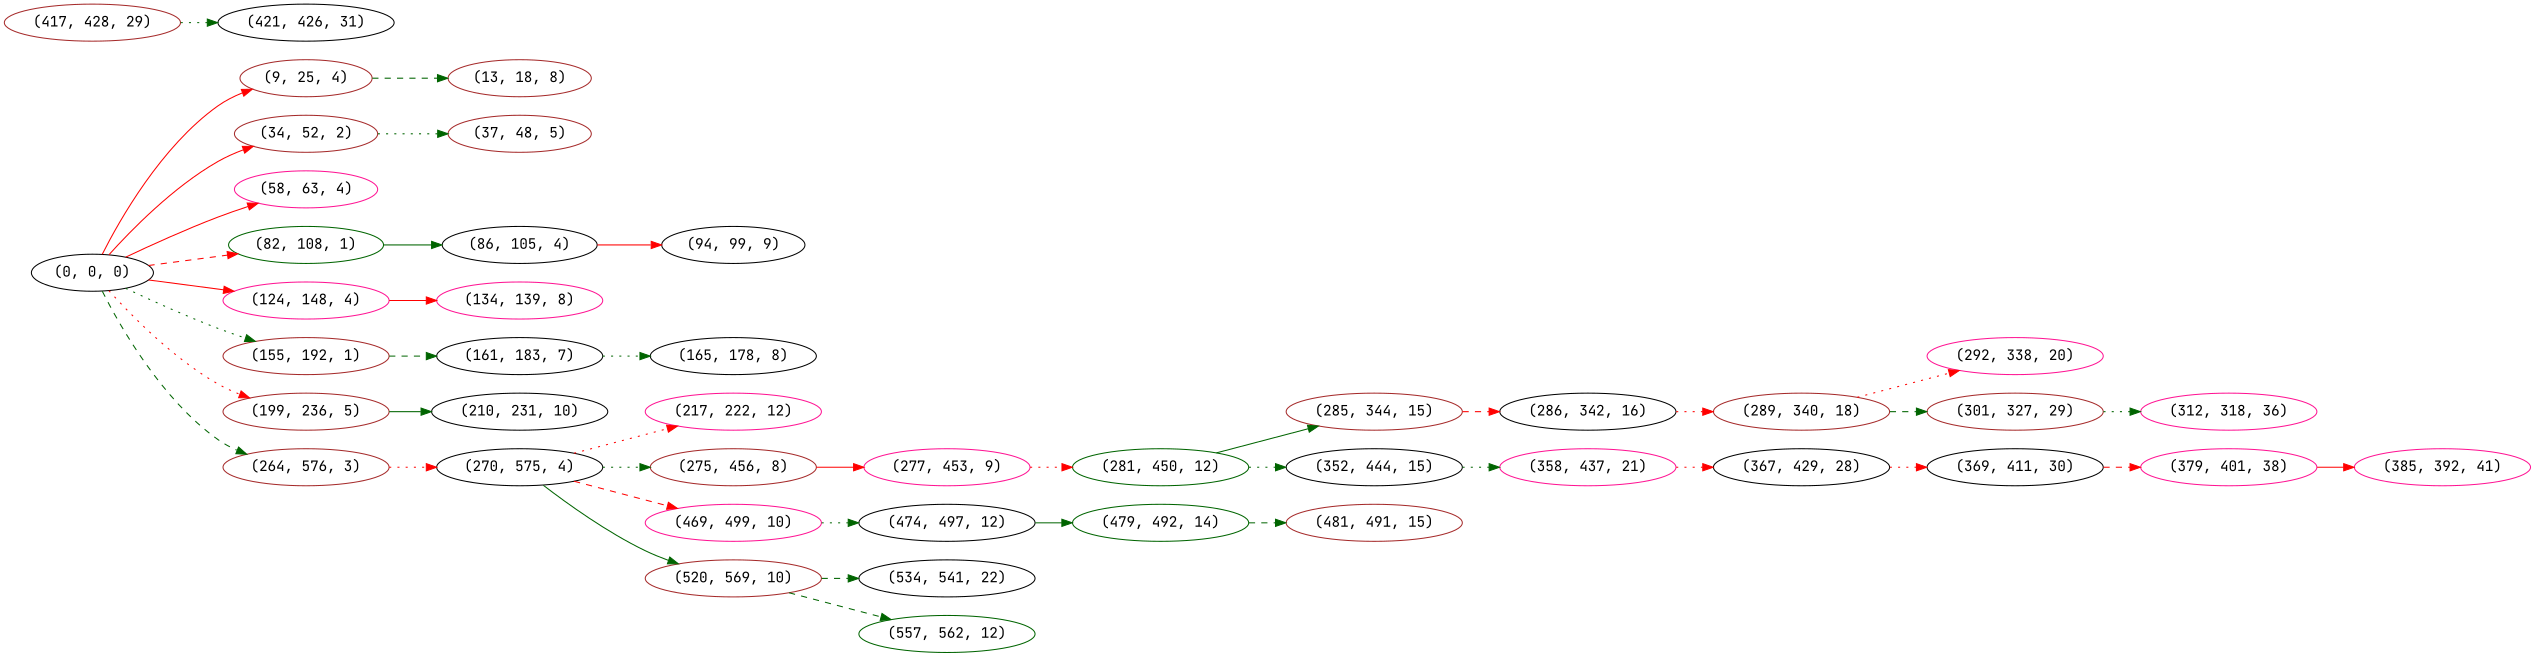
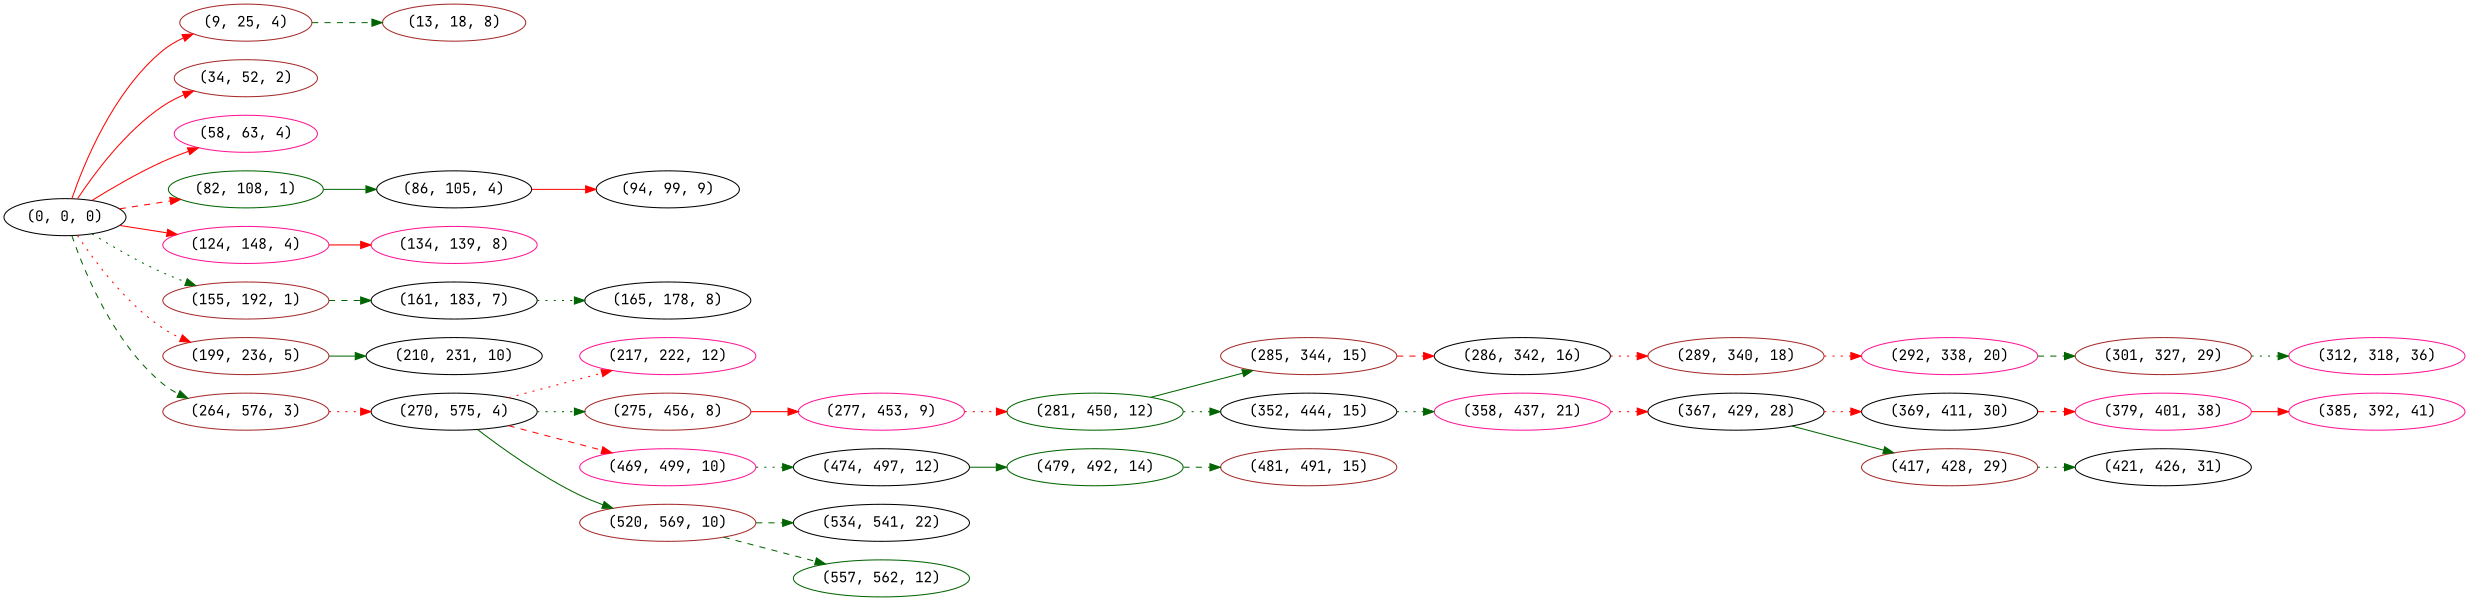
(520, 134) -> none
(1903, 412) -> (2051, 356)
none -> (1838, 438)
